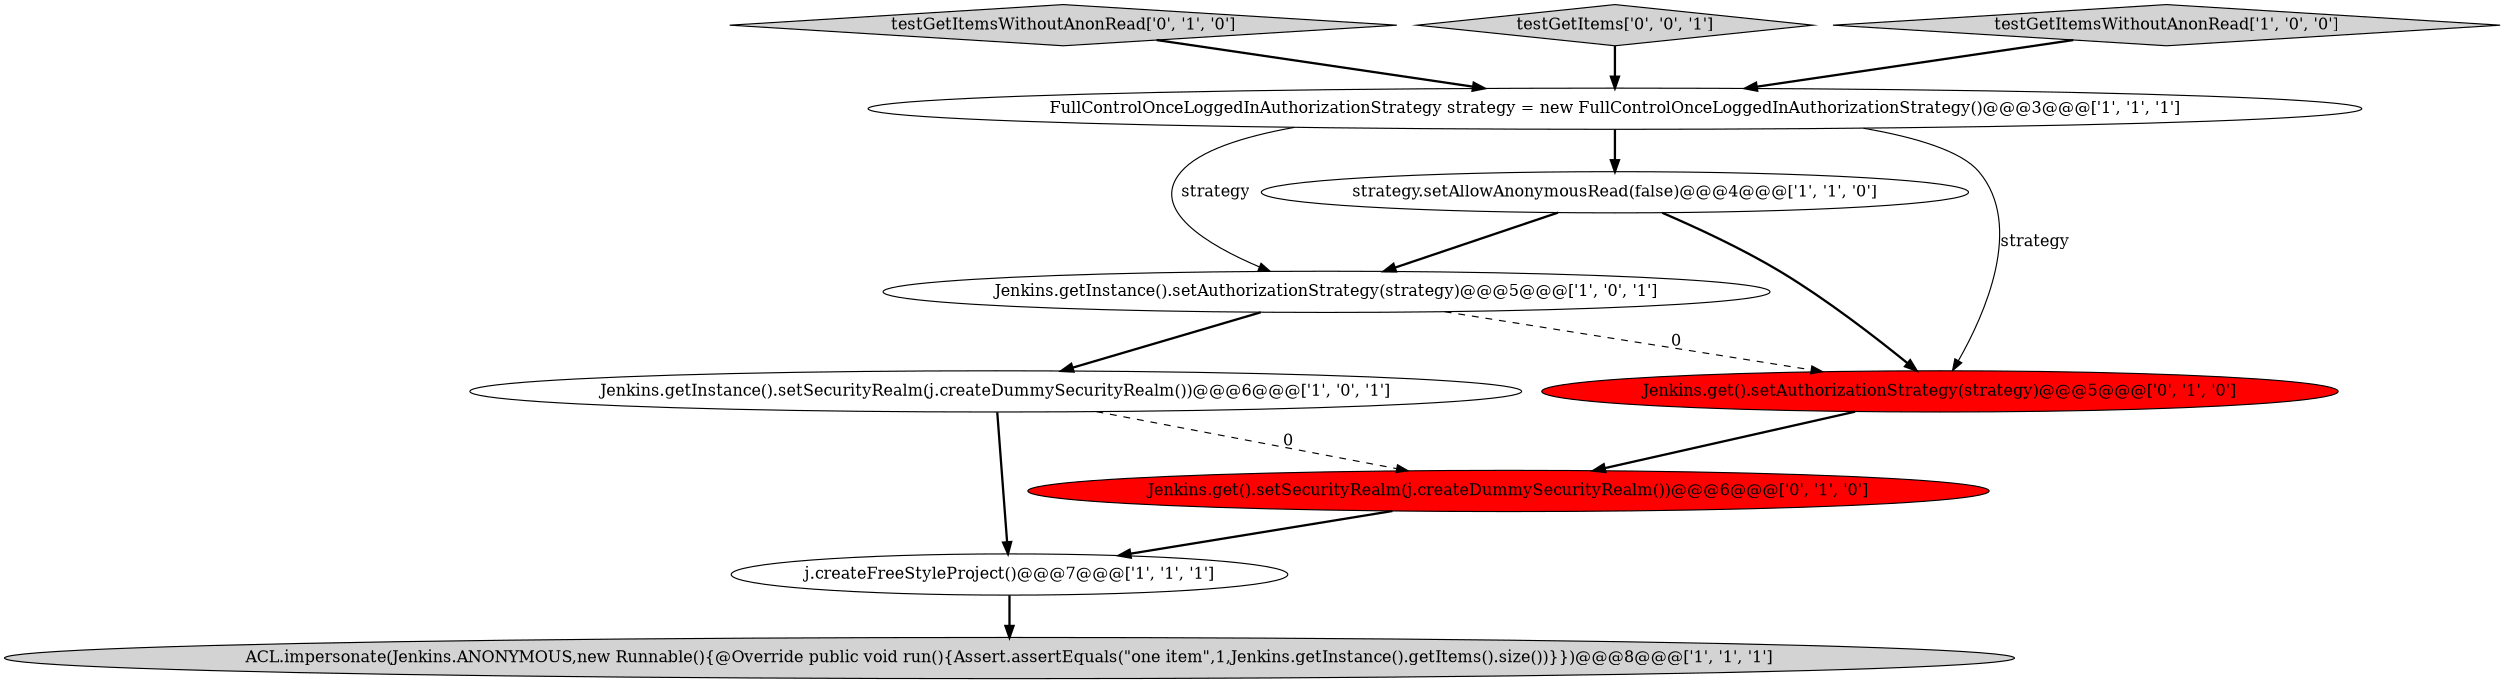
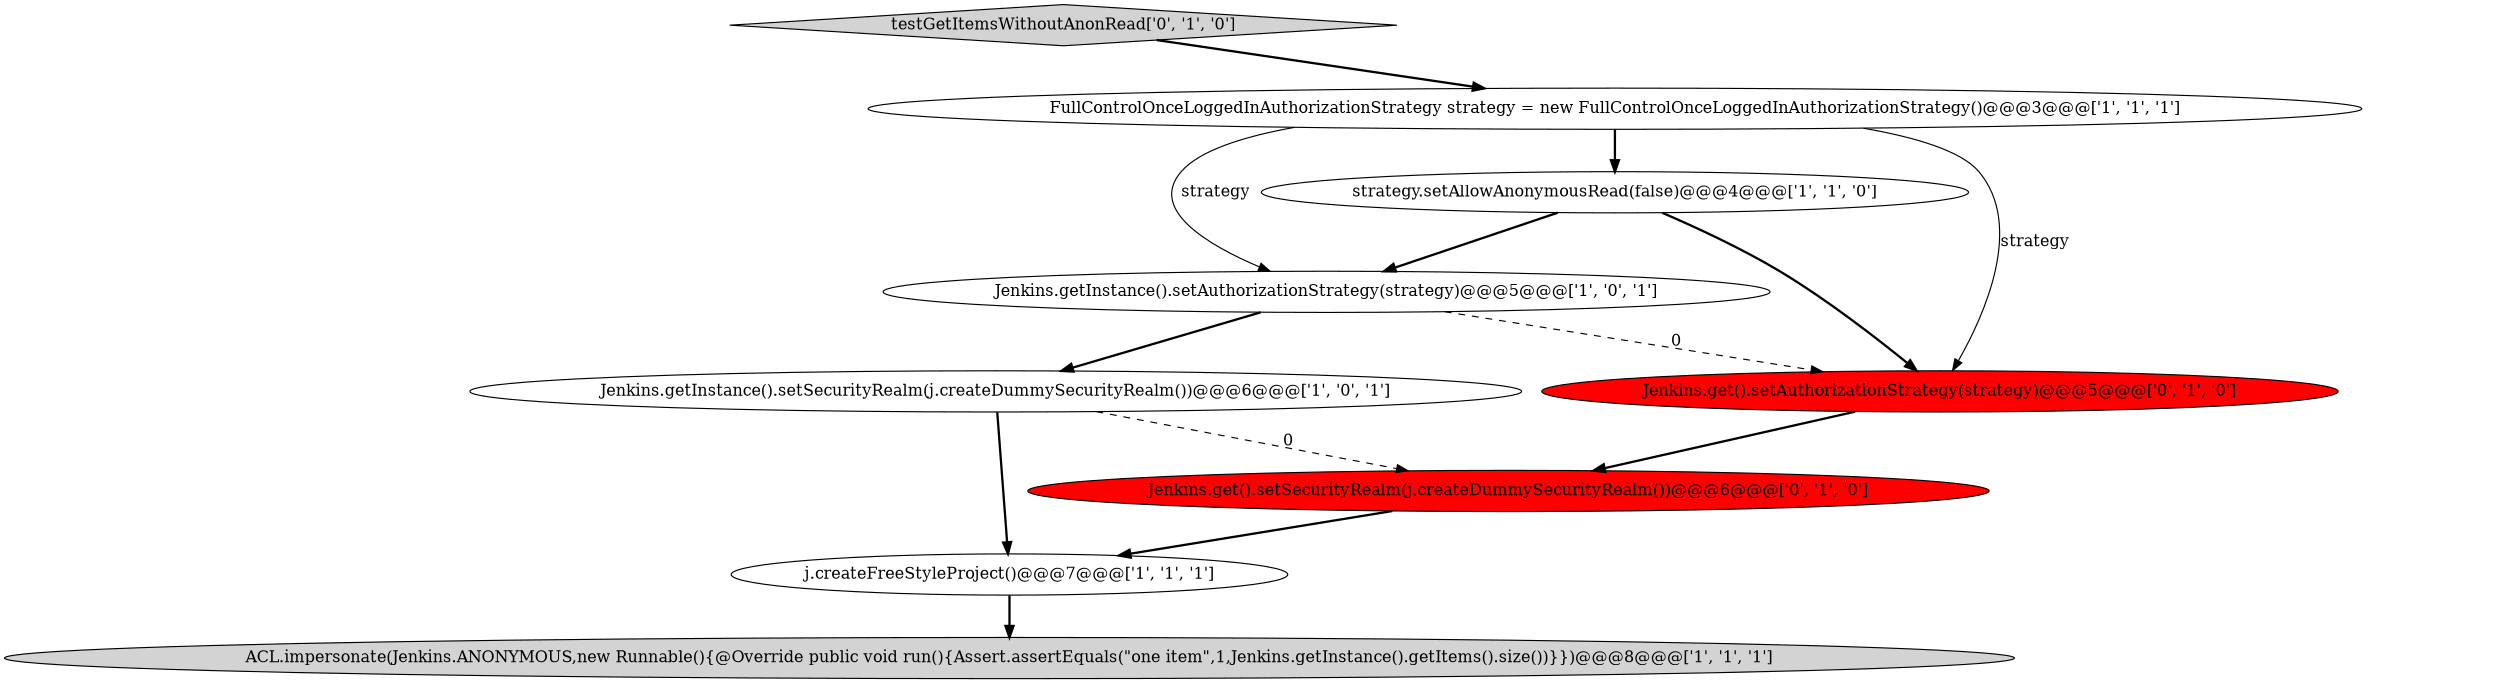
(1615, 25) -> none
(2167, 25) -> none
